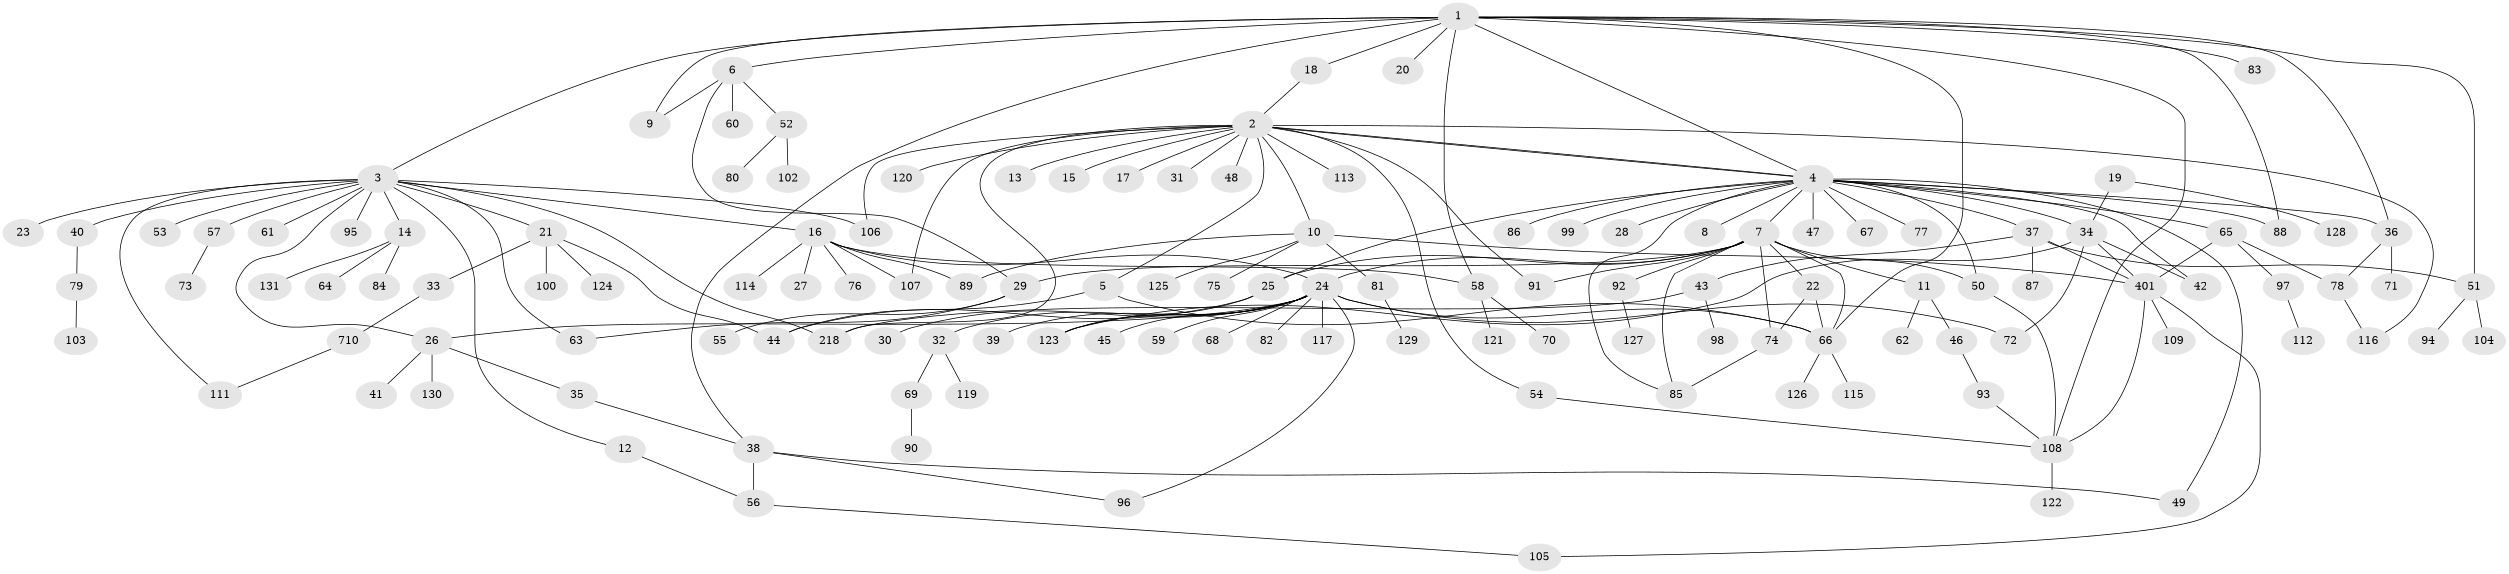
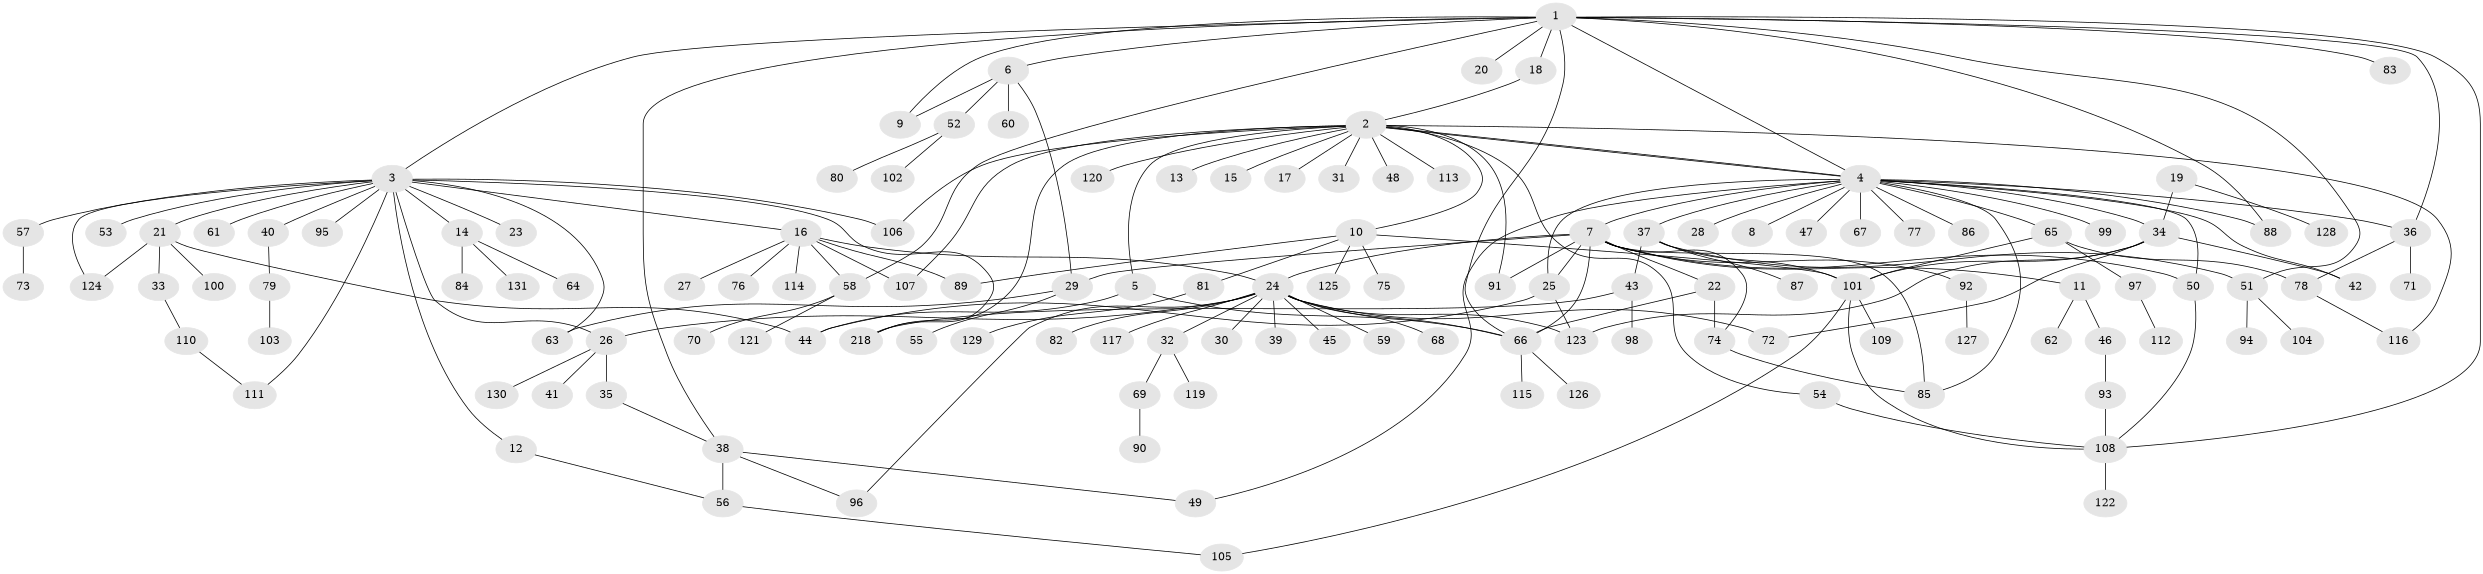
none -> (195, 195)
(2145, 287) -> (1853, 287)
(349, 341) -> (186, 341)
